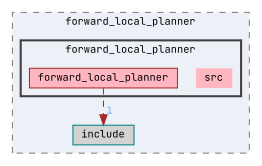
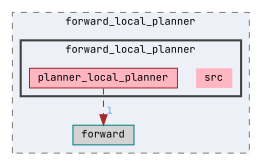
(103, 78) -> (103, 78)
(103, 135) -> (103, 135)
